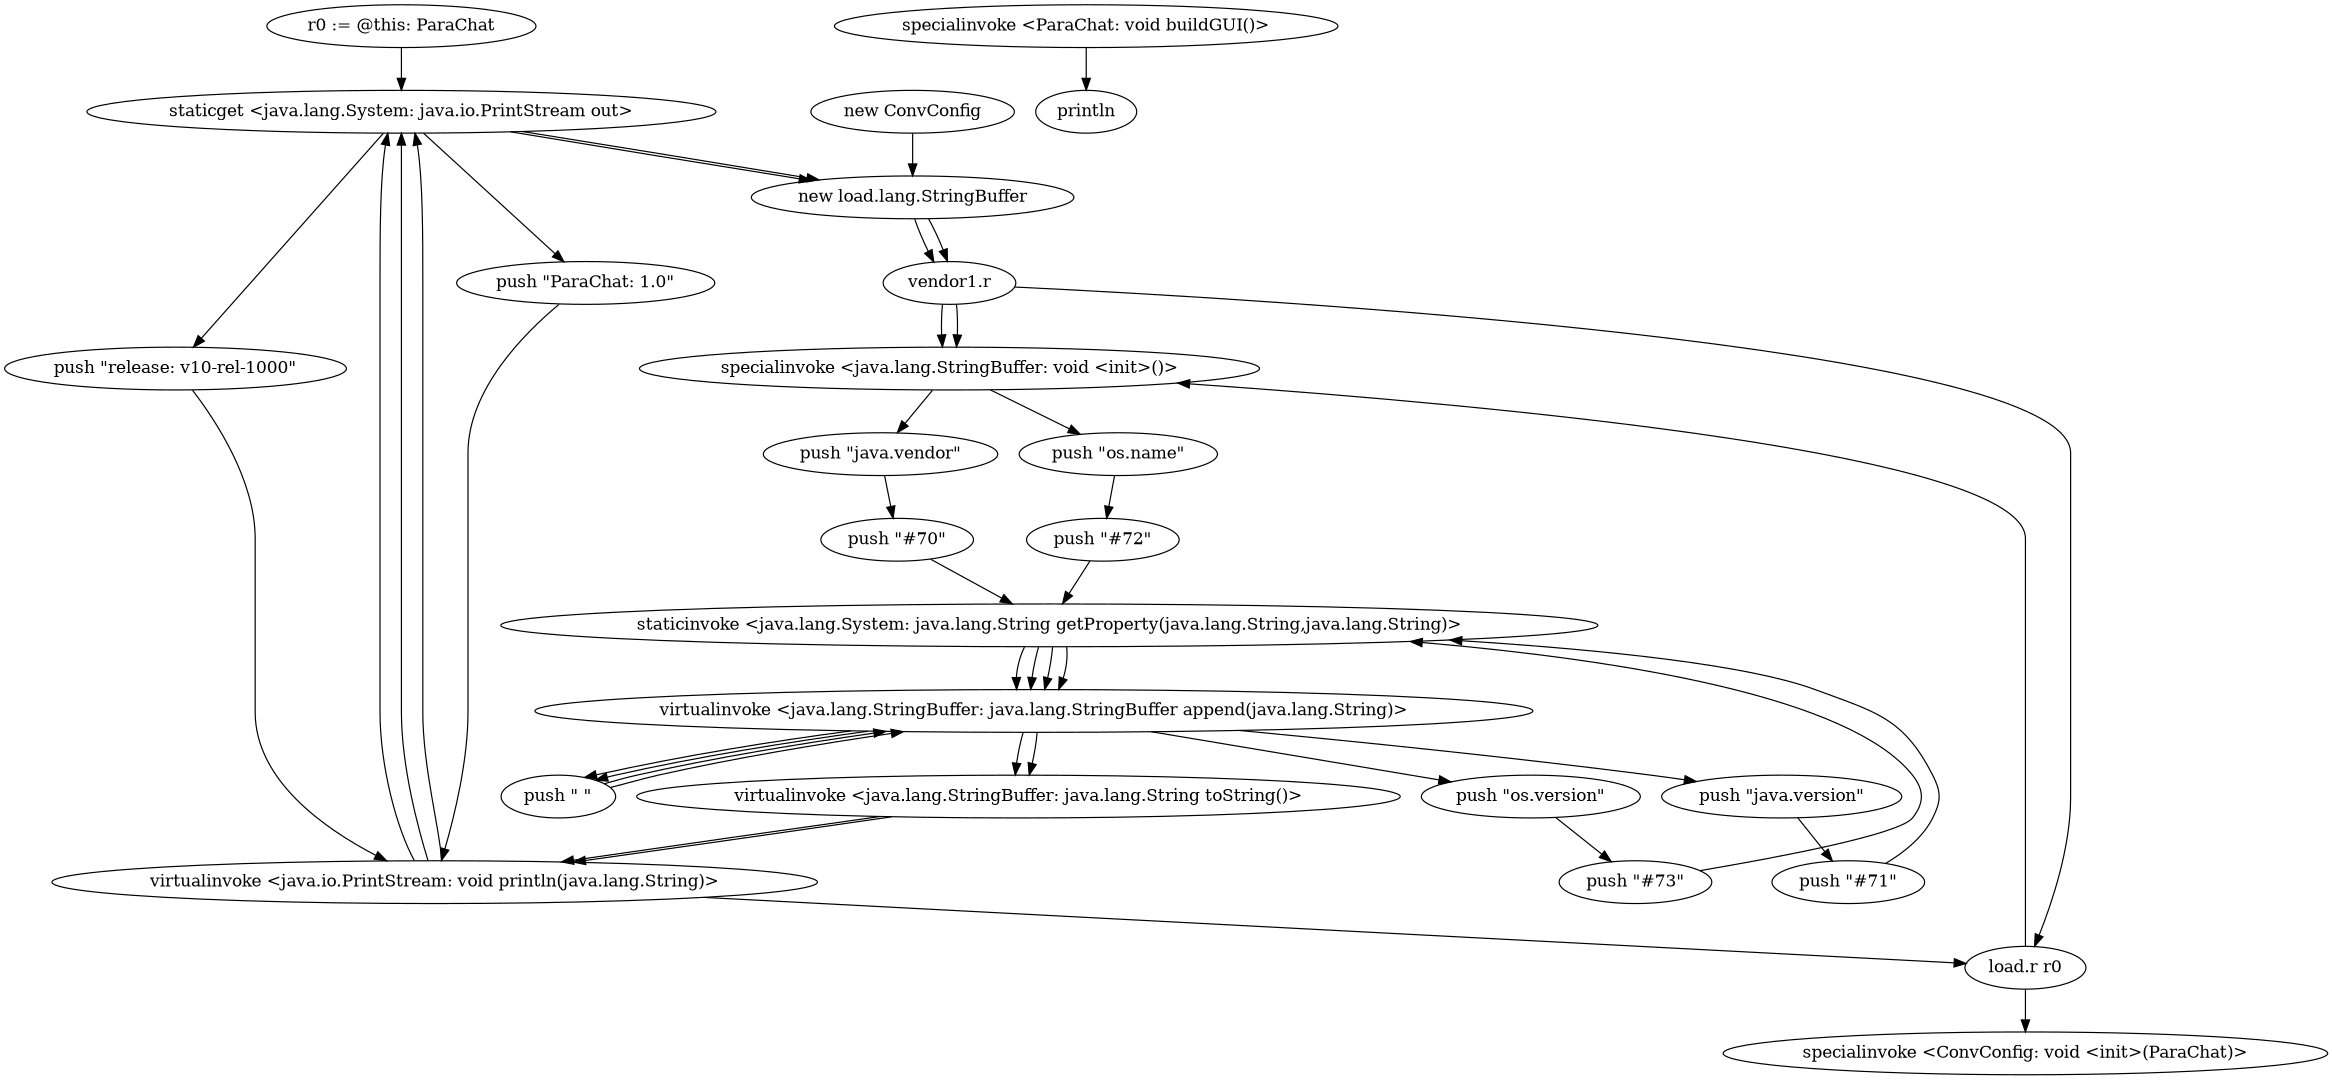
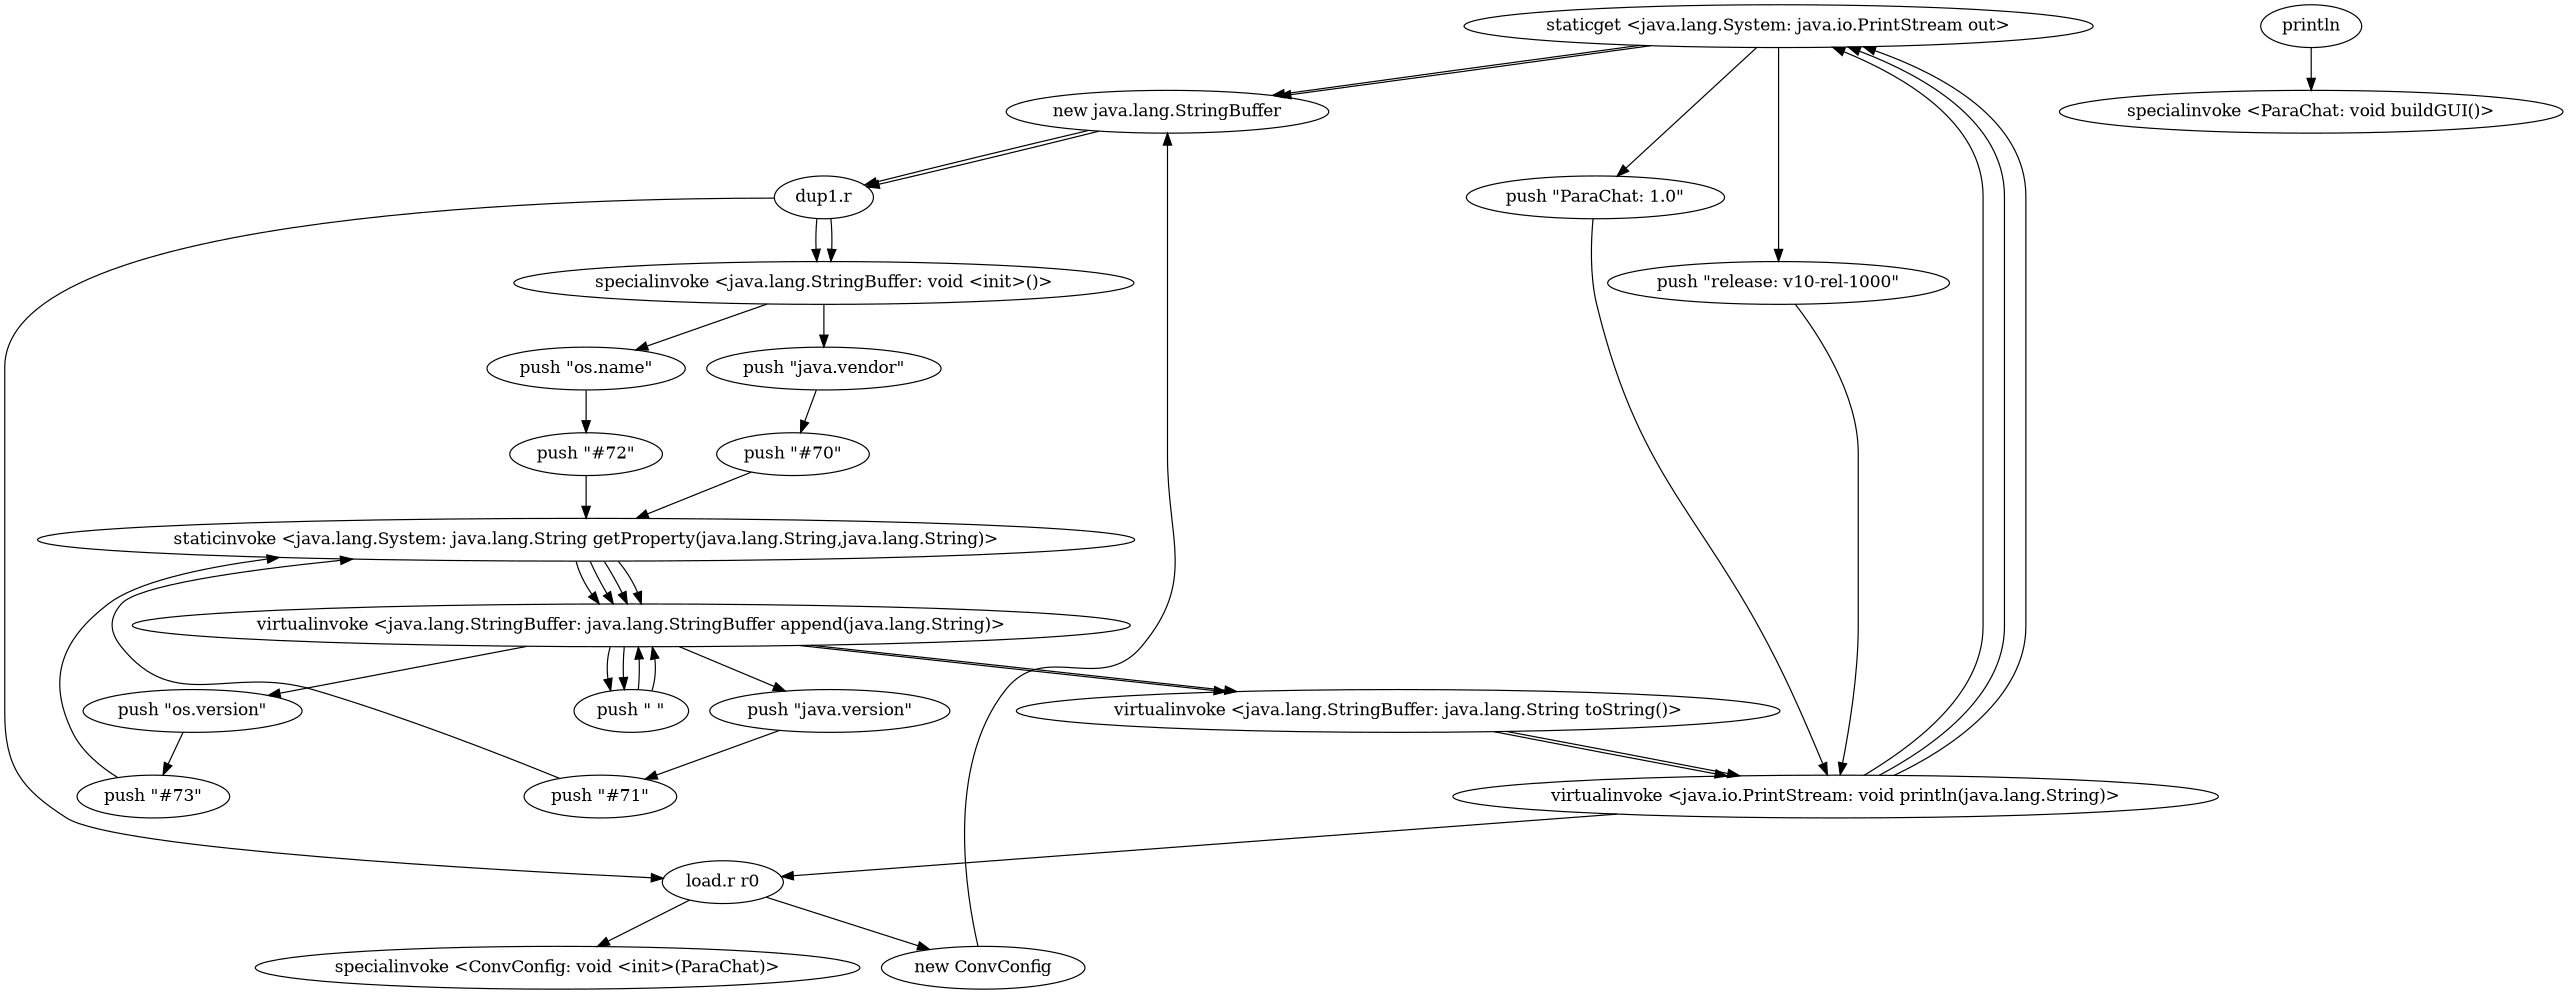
(401, 26) -> none
(1086, 63) -> (2311, 63)
(913, 197) -> (1167, 112)
(949, 283) -> (824, 197)
(1821, 454) -> (842, 922)
